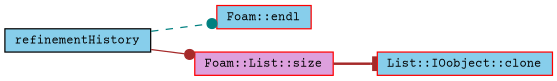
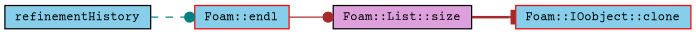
(168, 52) -> (306, 17)
(264, 64) -> (402, 17)
(465, 64) -> (603, 17)
